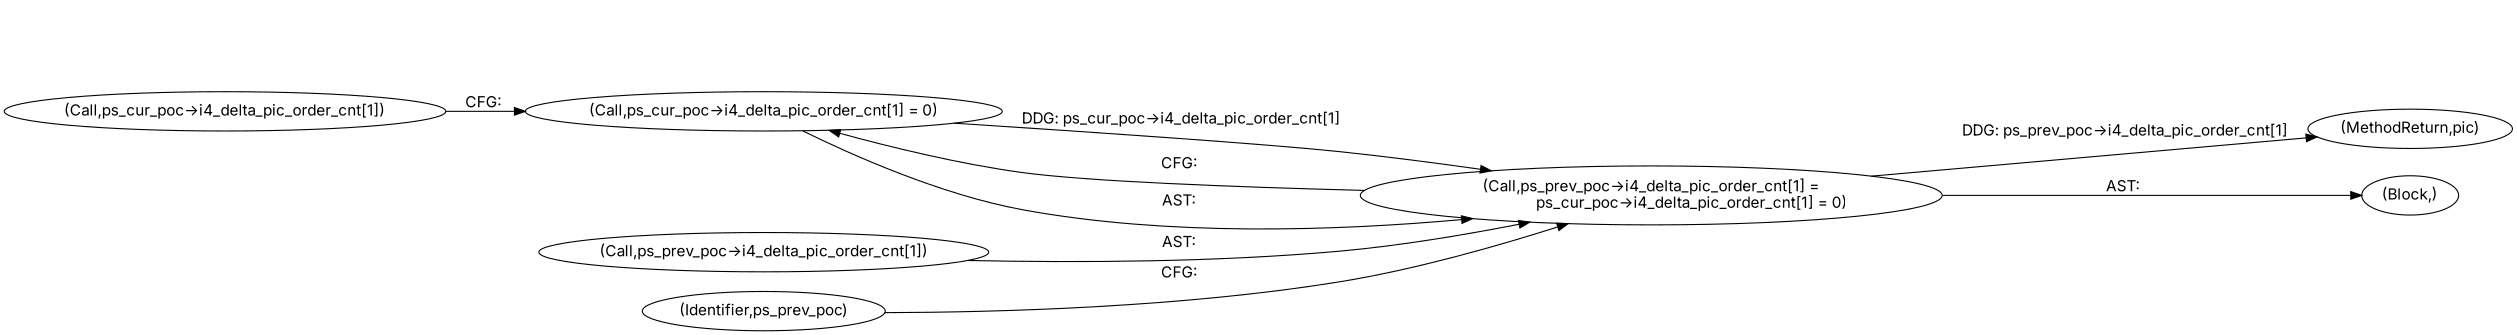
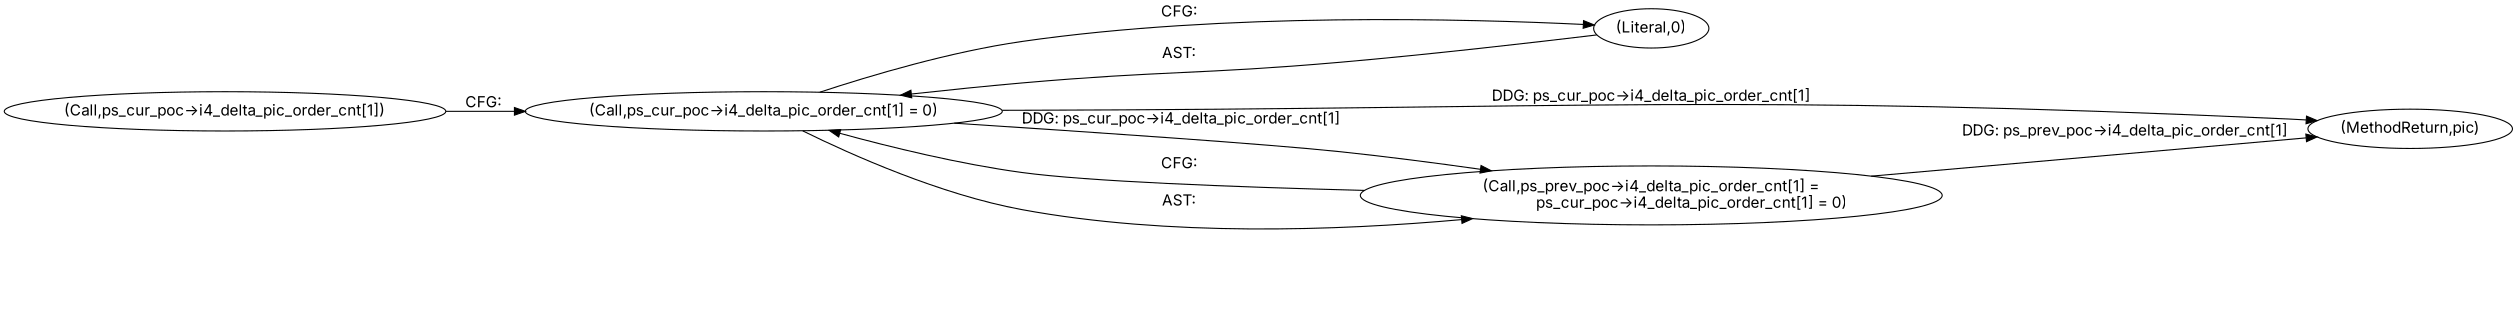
none -> (1651, 28)
none -> (1654, 105)
(2410, 195) -> none
(764, 252) -> none
(764, 311) -> none
